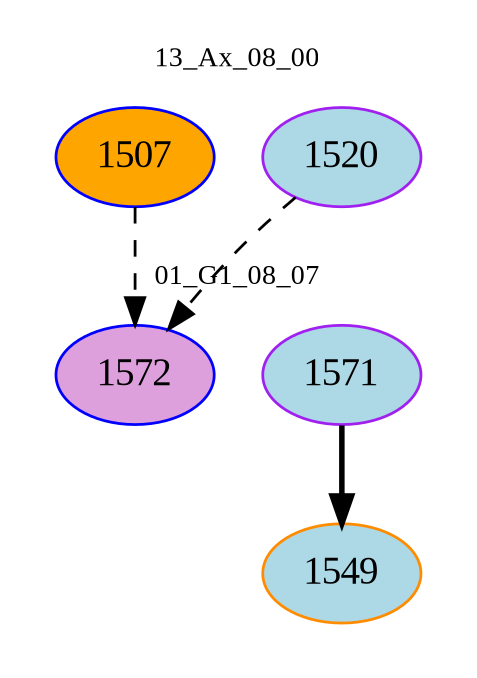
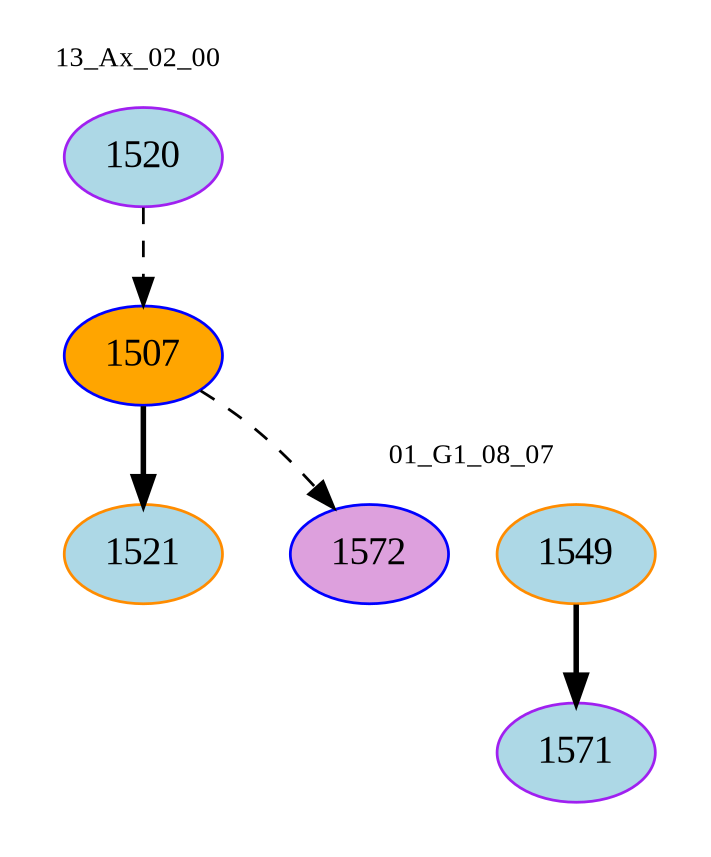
(238, 59) -> (139, 59)
(220, 269) -> (143, 243)
(342, 461) -> (576, 640)
none -> (143, 554)
